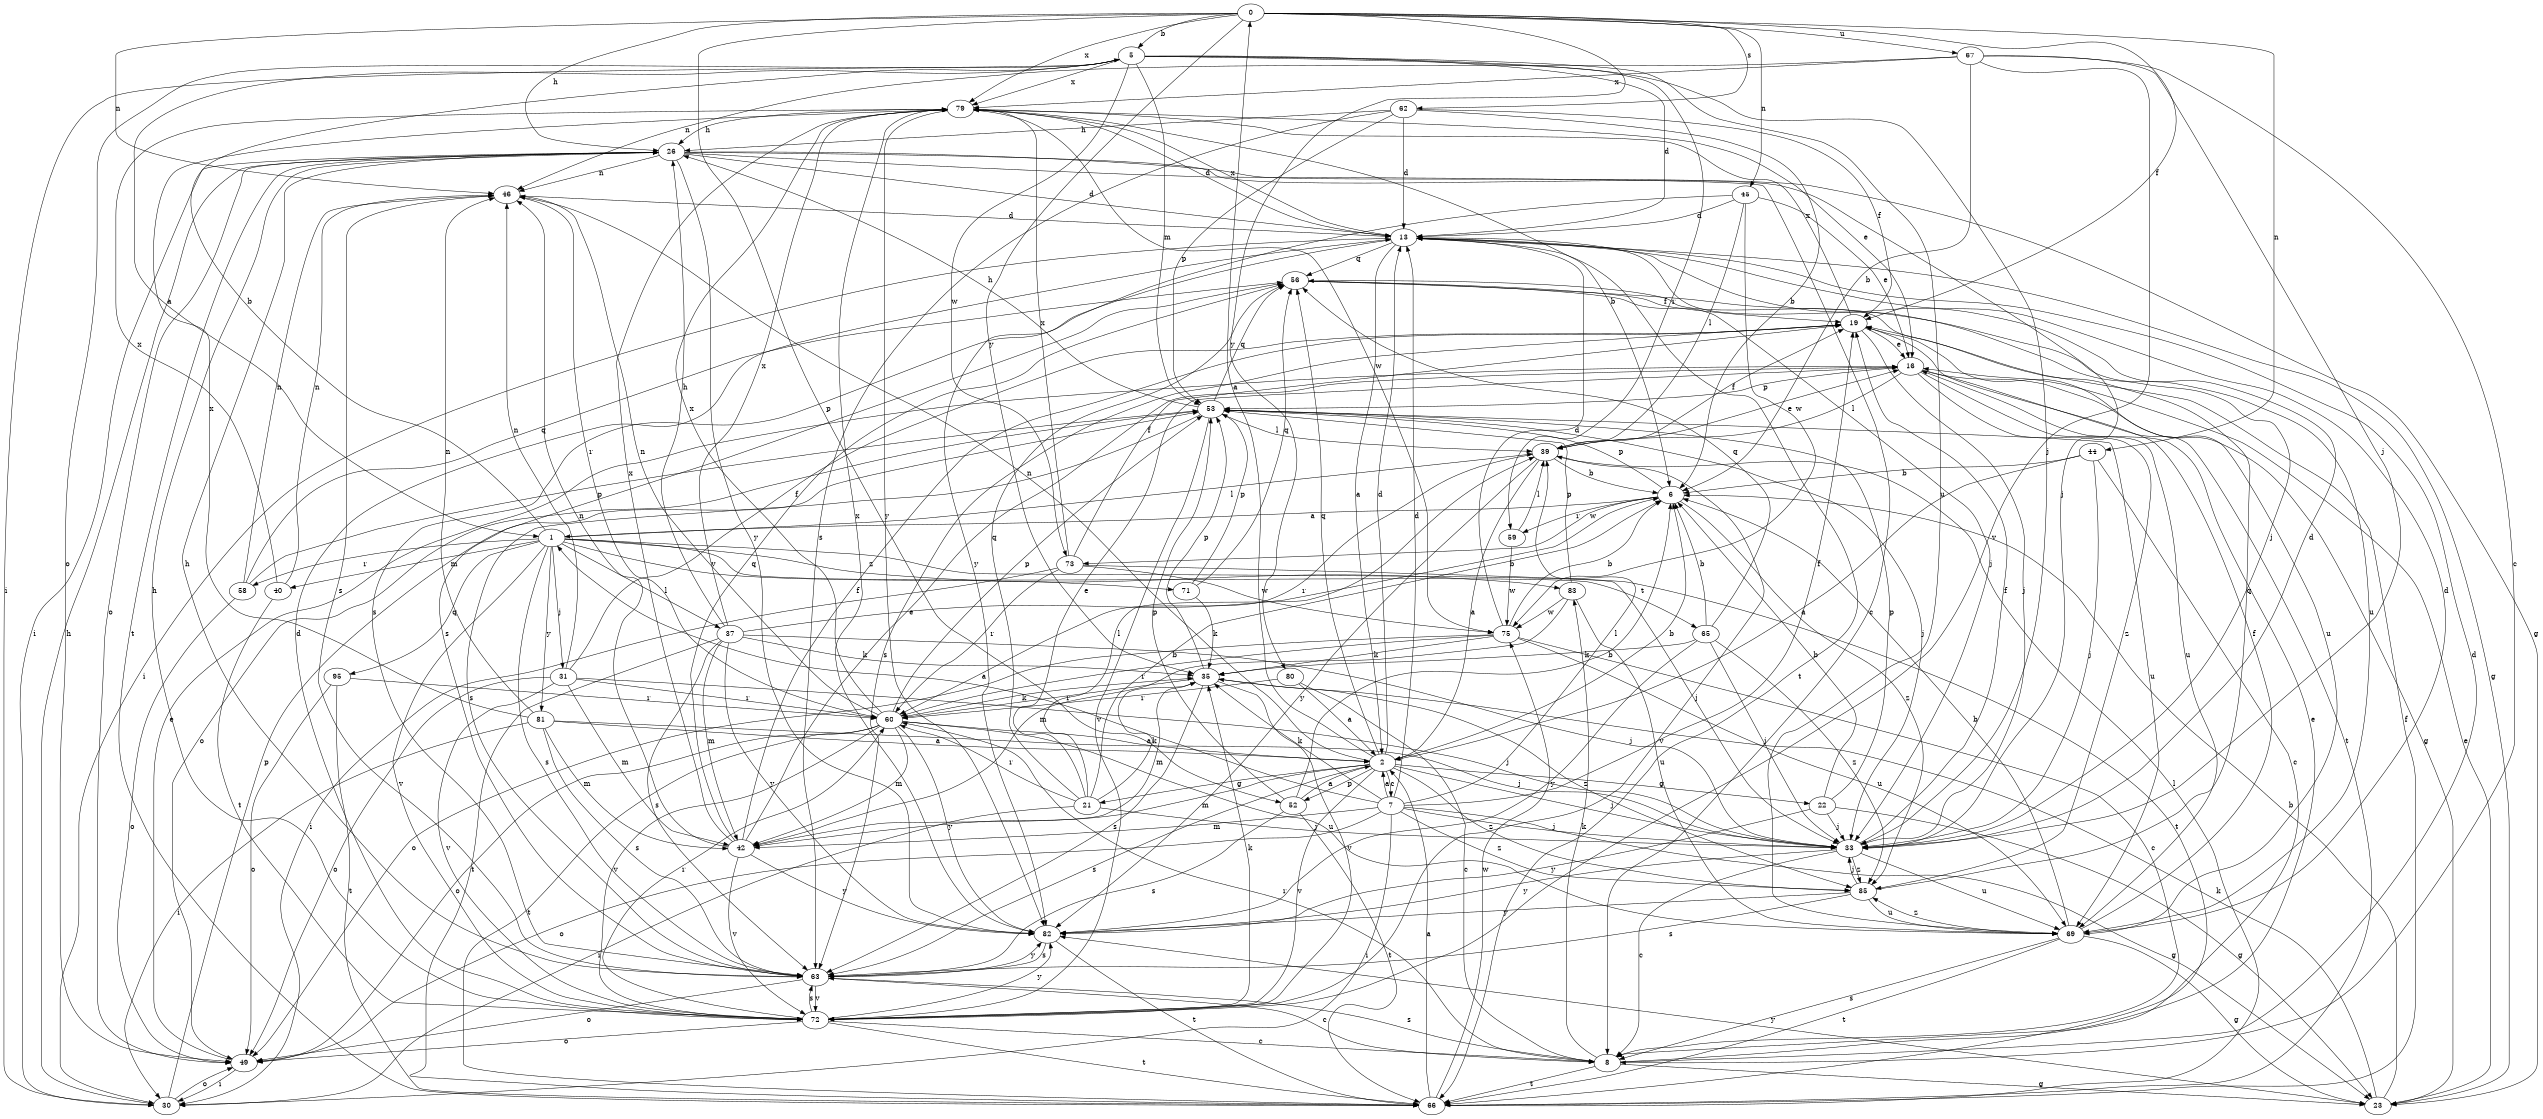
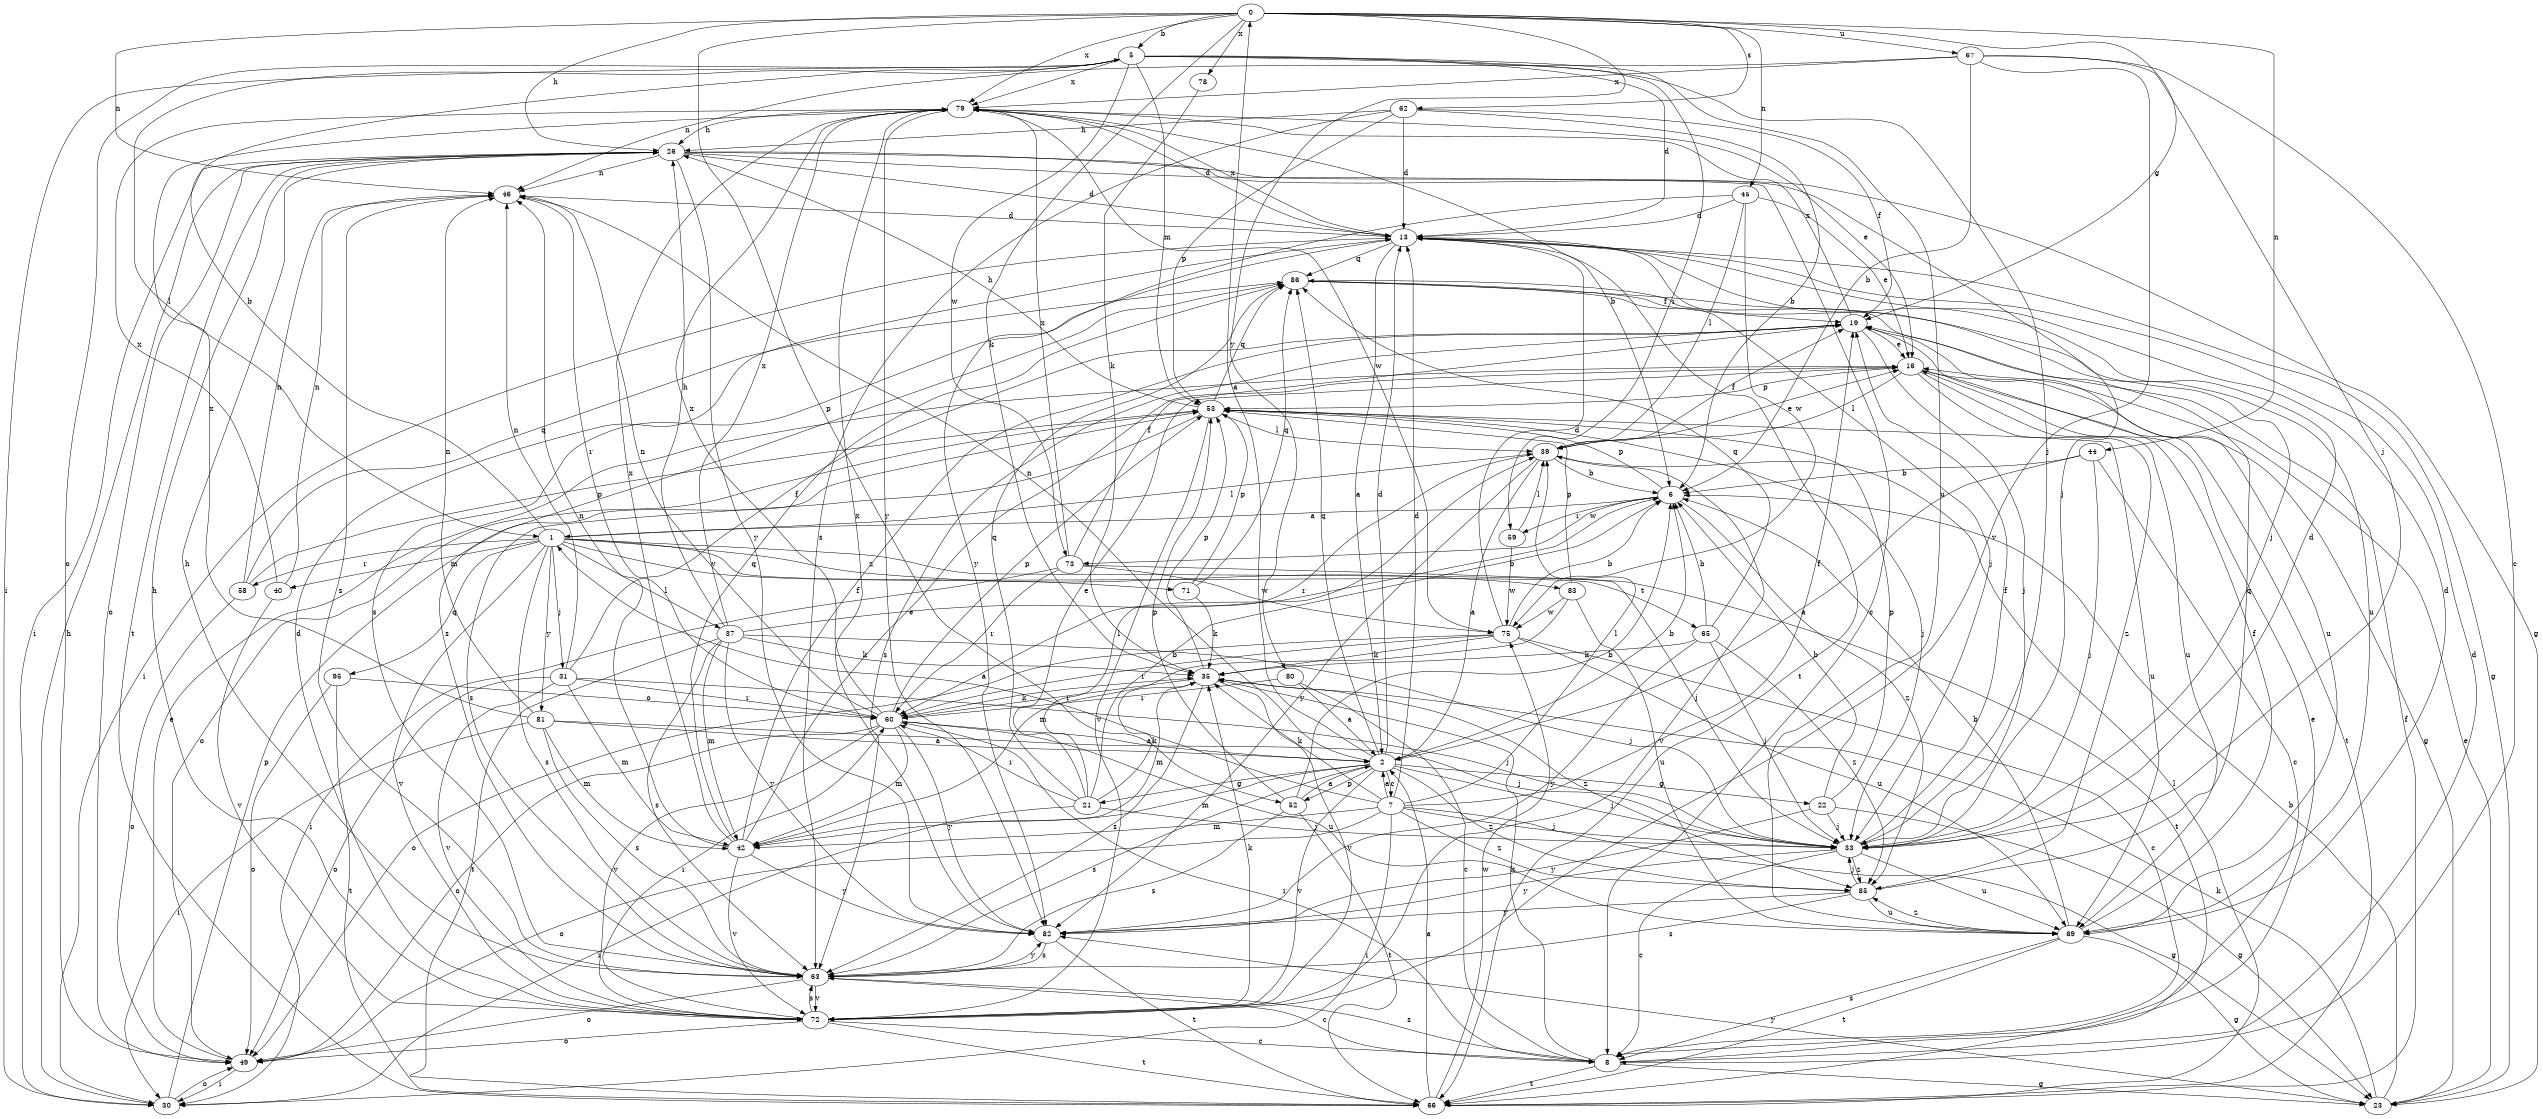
none -> (1203, 82)
(2157, 173) -> (2157, 173)
(1295, 281) -> (1295, 281)
(169, 302) -> (169, 302)
(992, 345) -> (992, 345)
(649, 698) -> (649, 698)
(240, 806) -> (240, 806)
(1575, 849) -> (1507, 780)
(948, 1000) -> none
(602, 1081) -> none
